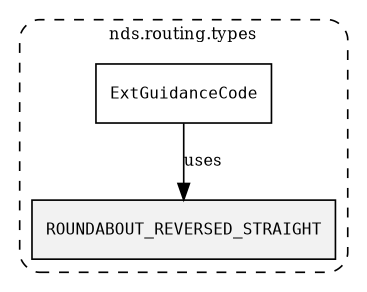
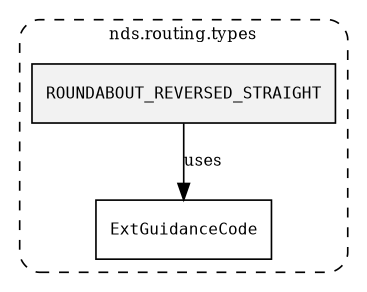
(184, 153) -> (184, 153)
